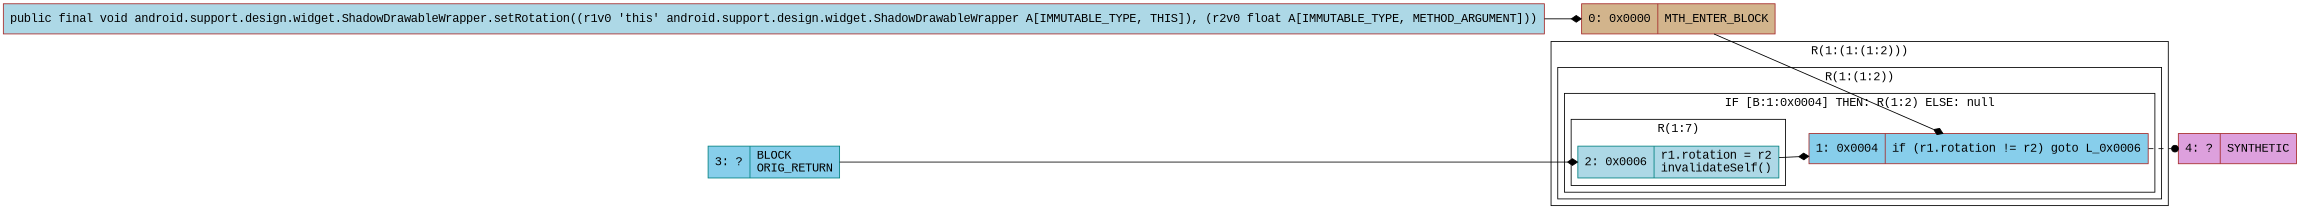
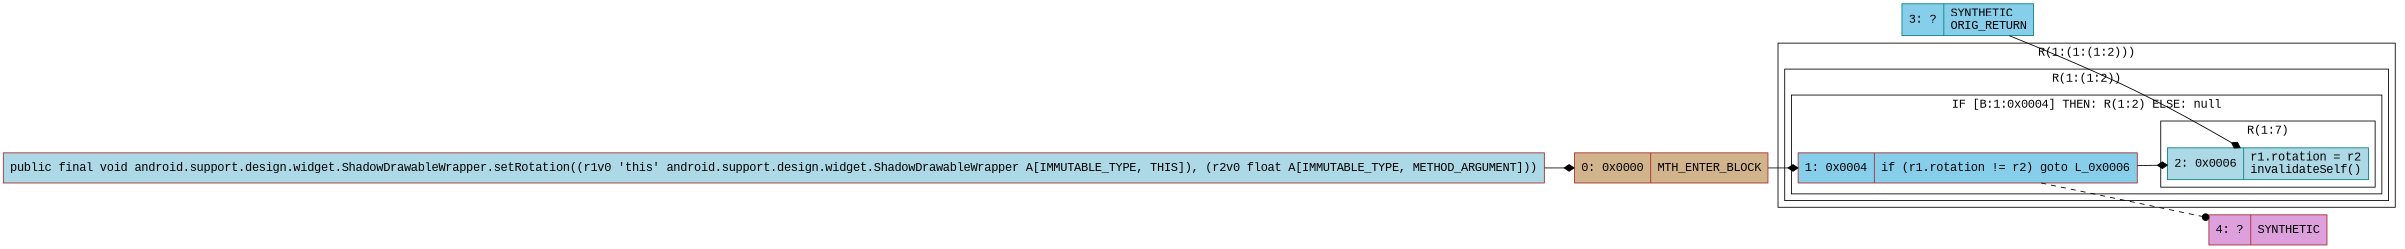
(774, 155) -> (1982, 13)
(1791, 157) -> (2147, 165)
